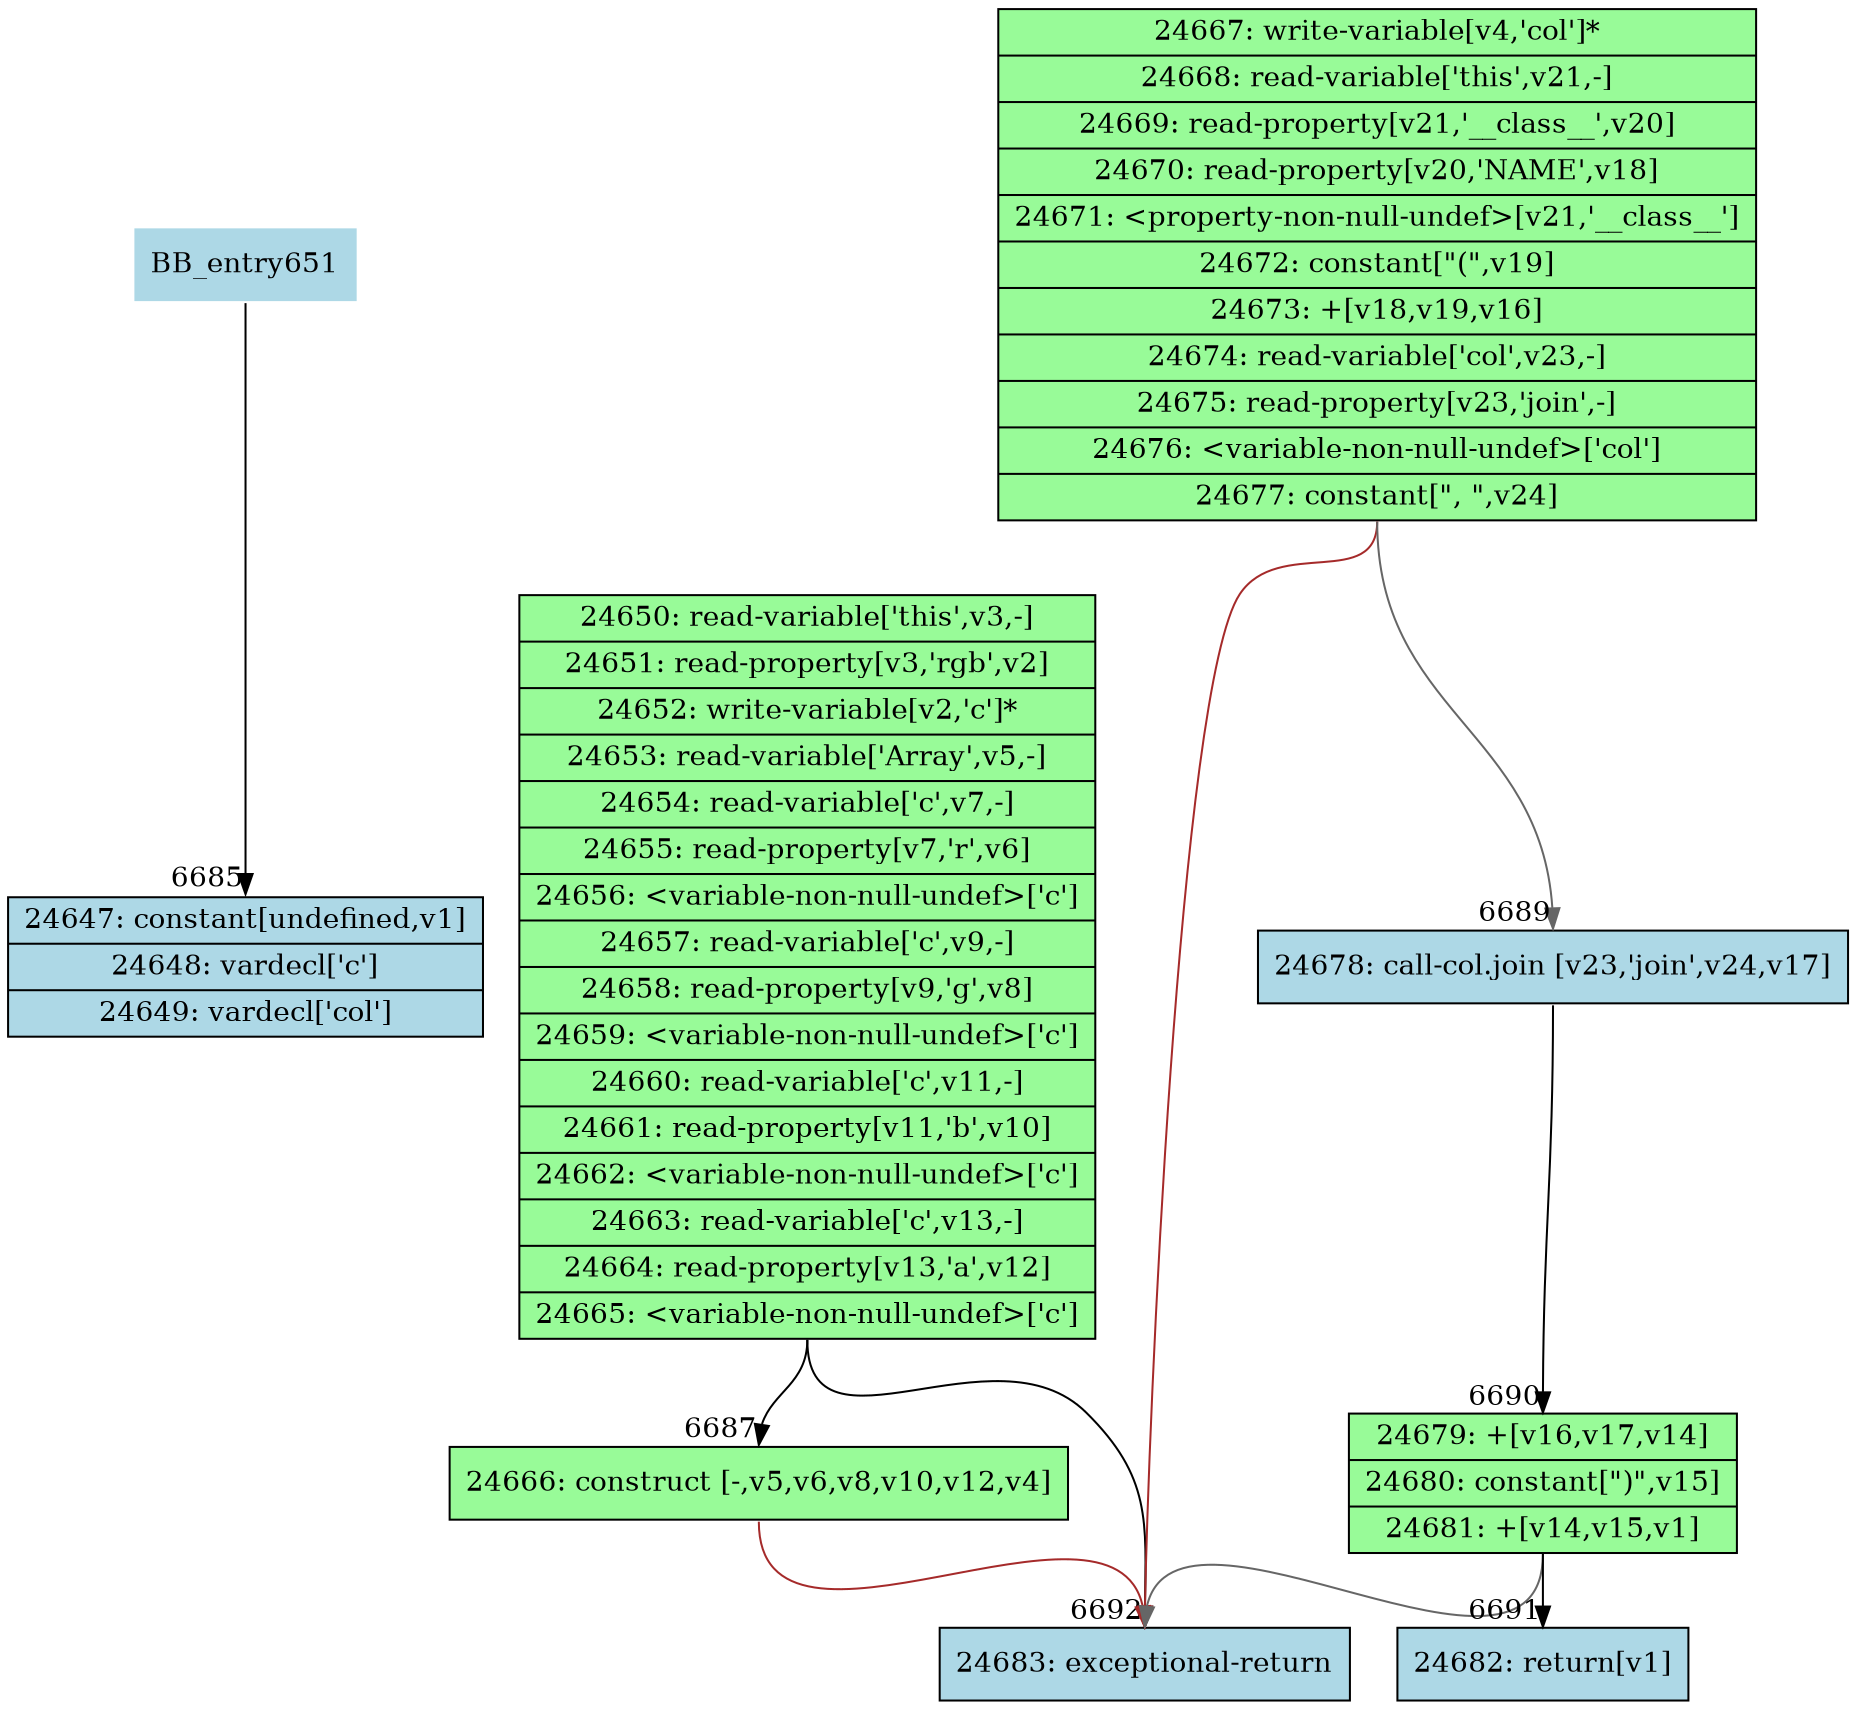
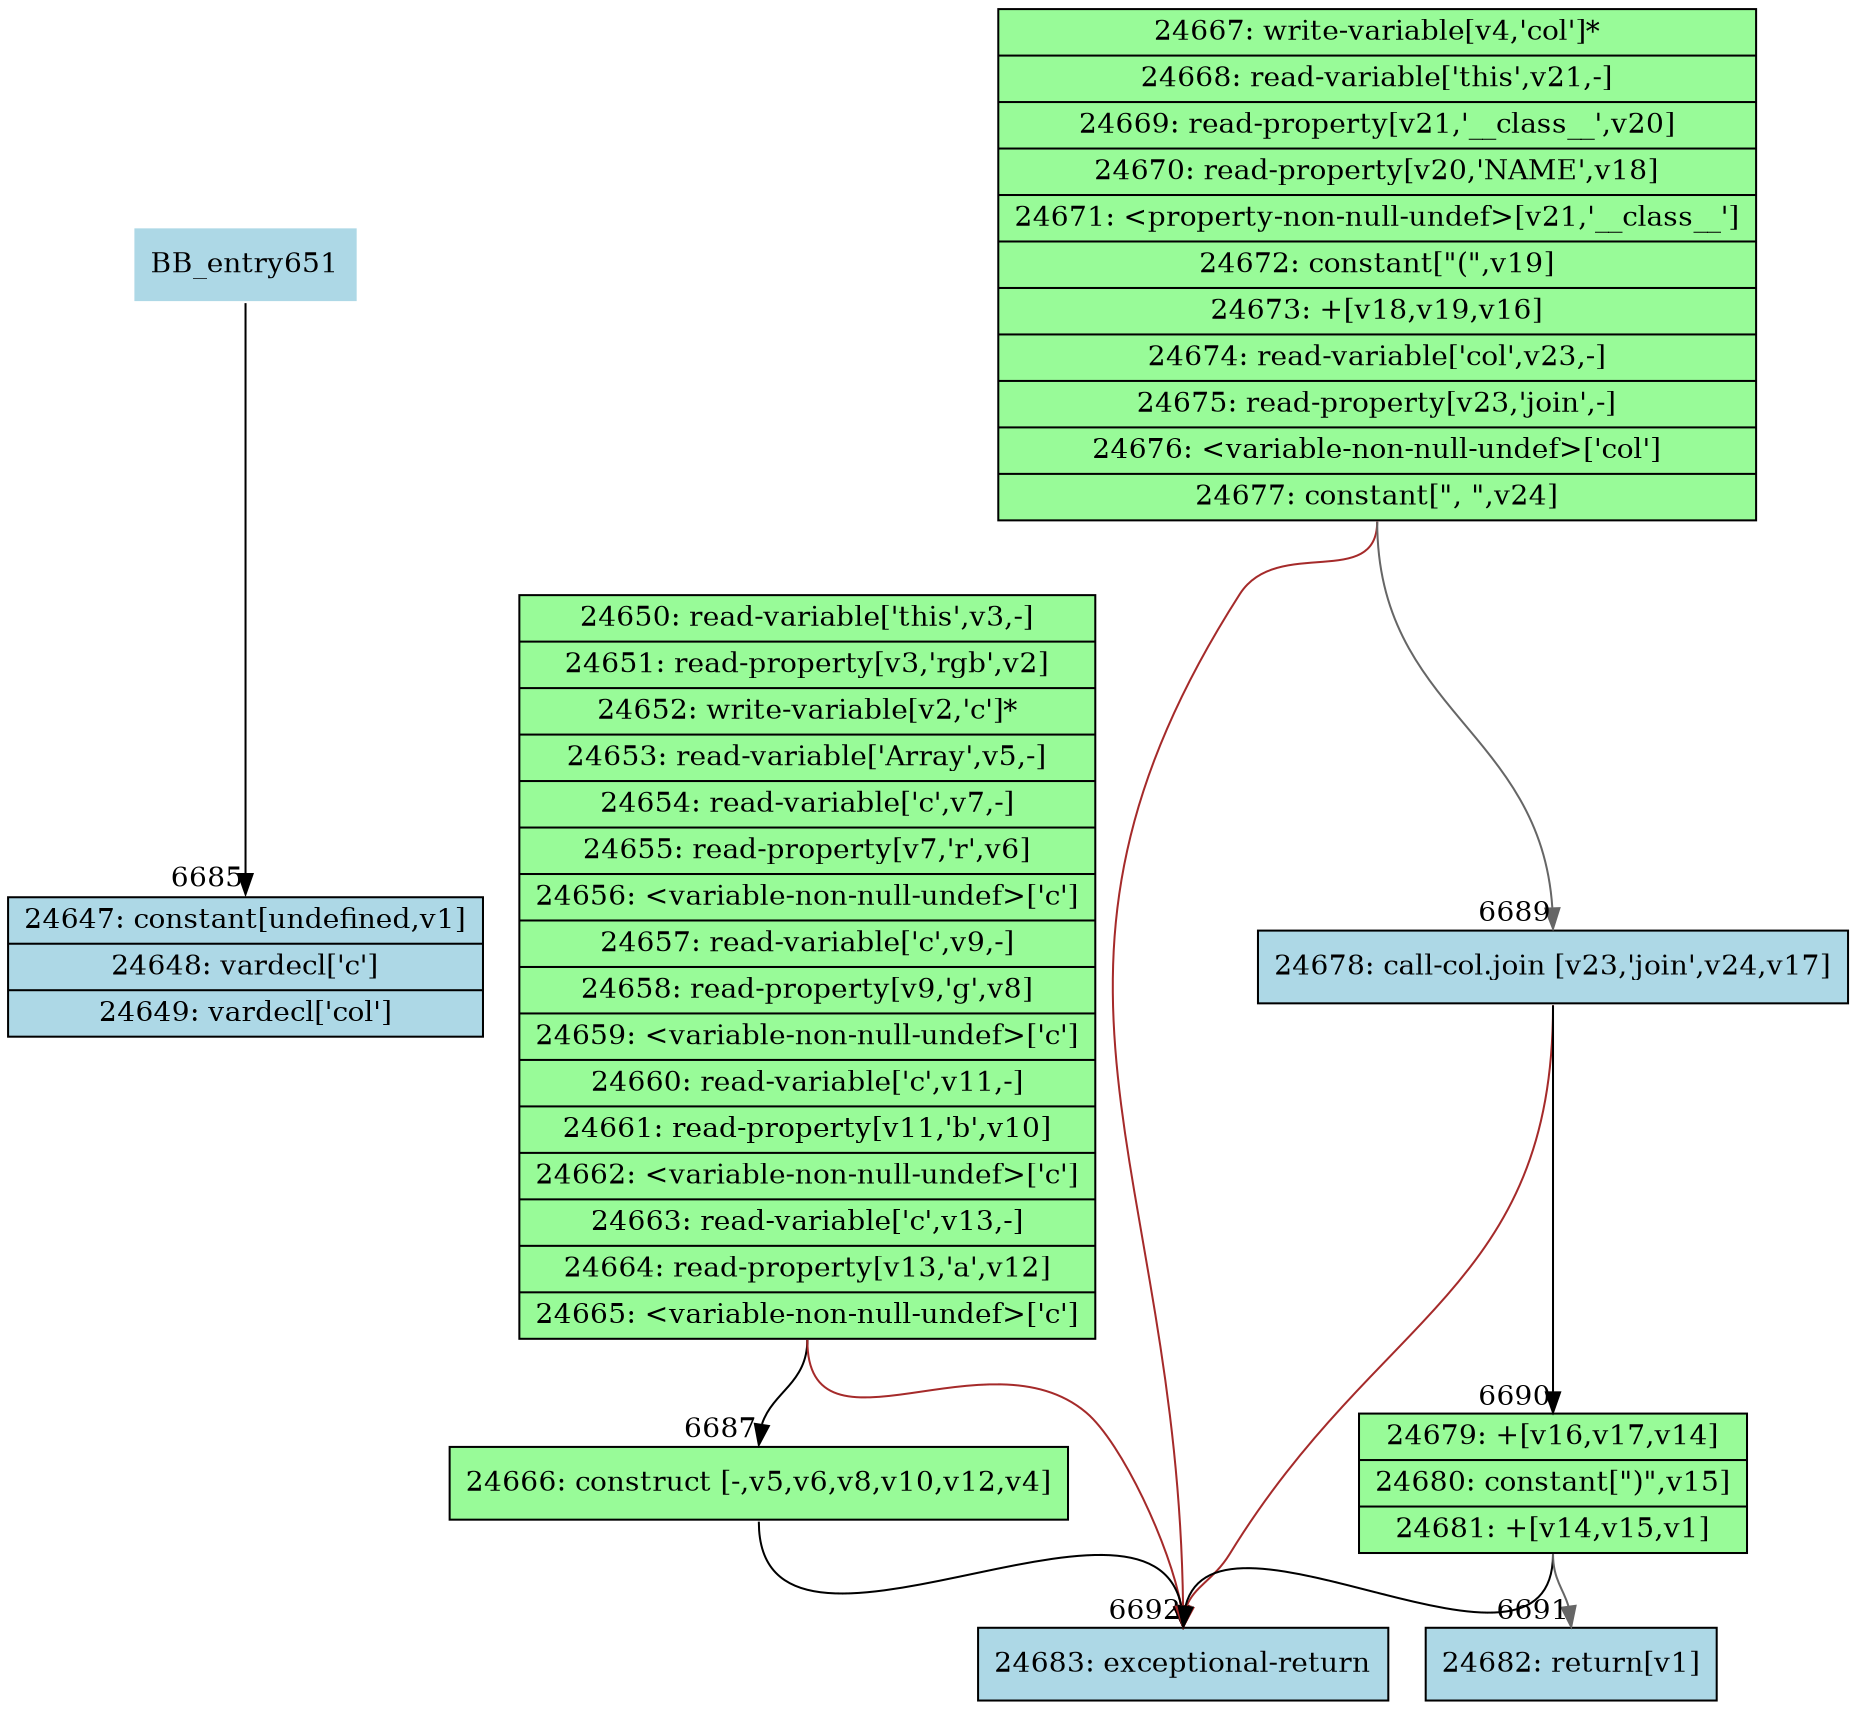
none -> (1416, 1329)
(1038, 1387) -> (1040, 1390)
(942, 1576) -> (961, 1576)
(1543, 1592) -> (1558, 1581)
(1354, 1593) -> (1378, 1593)
